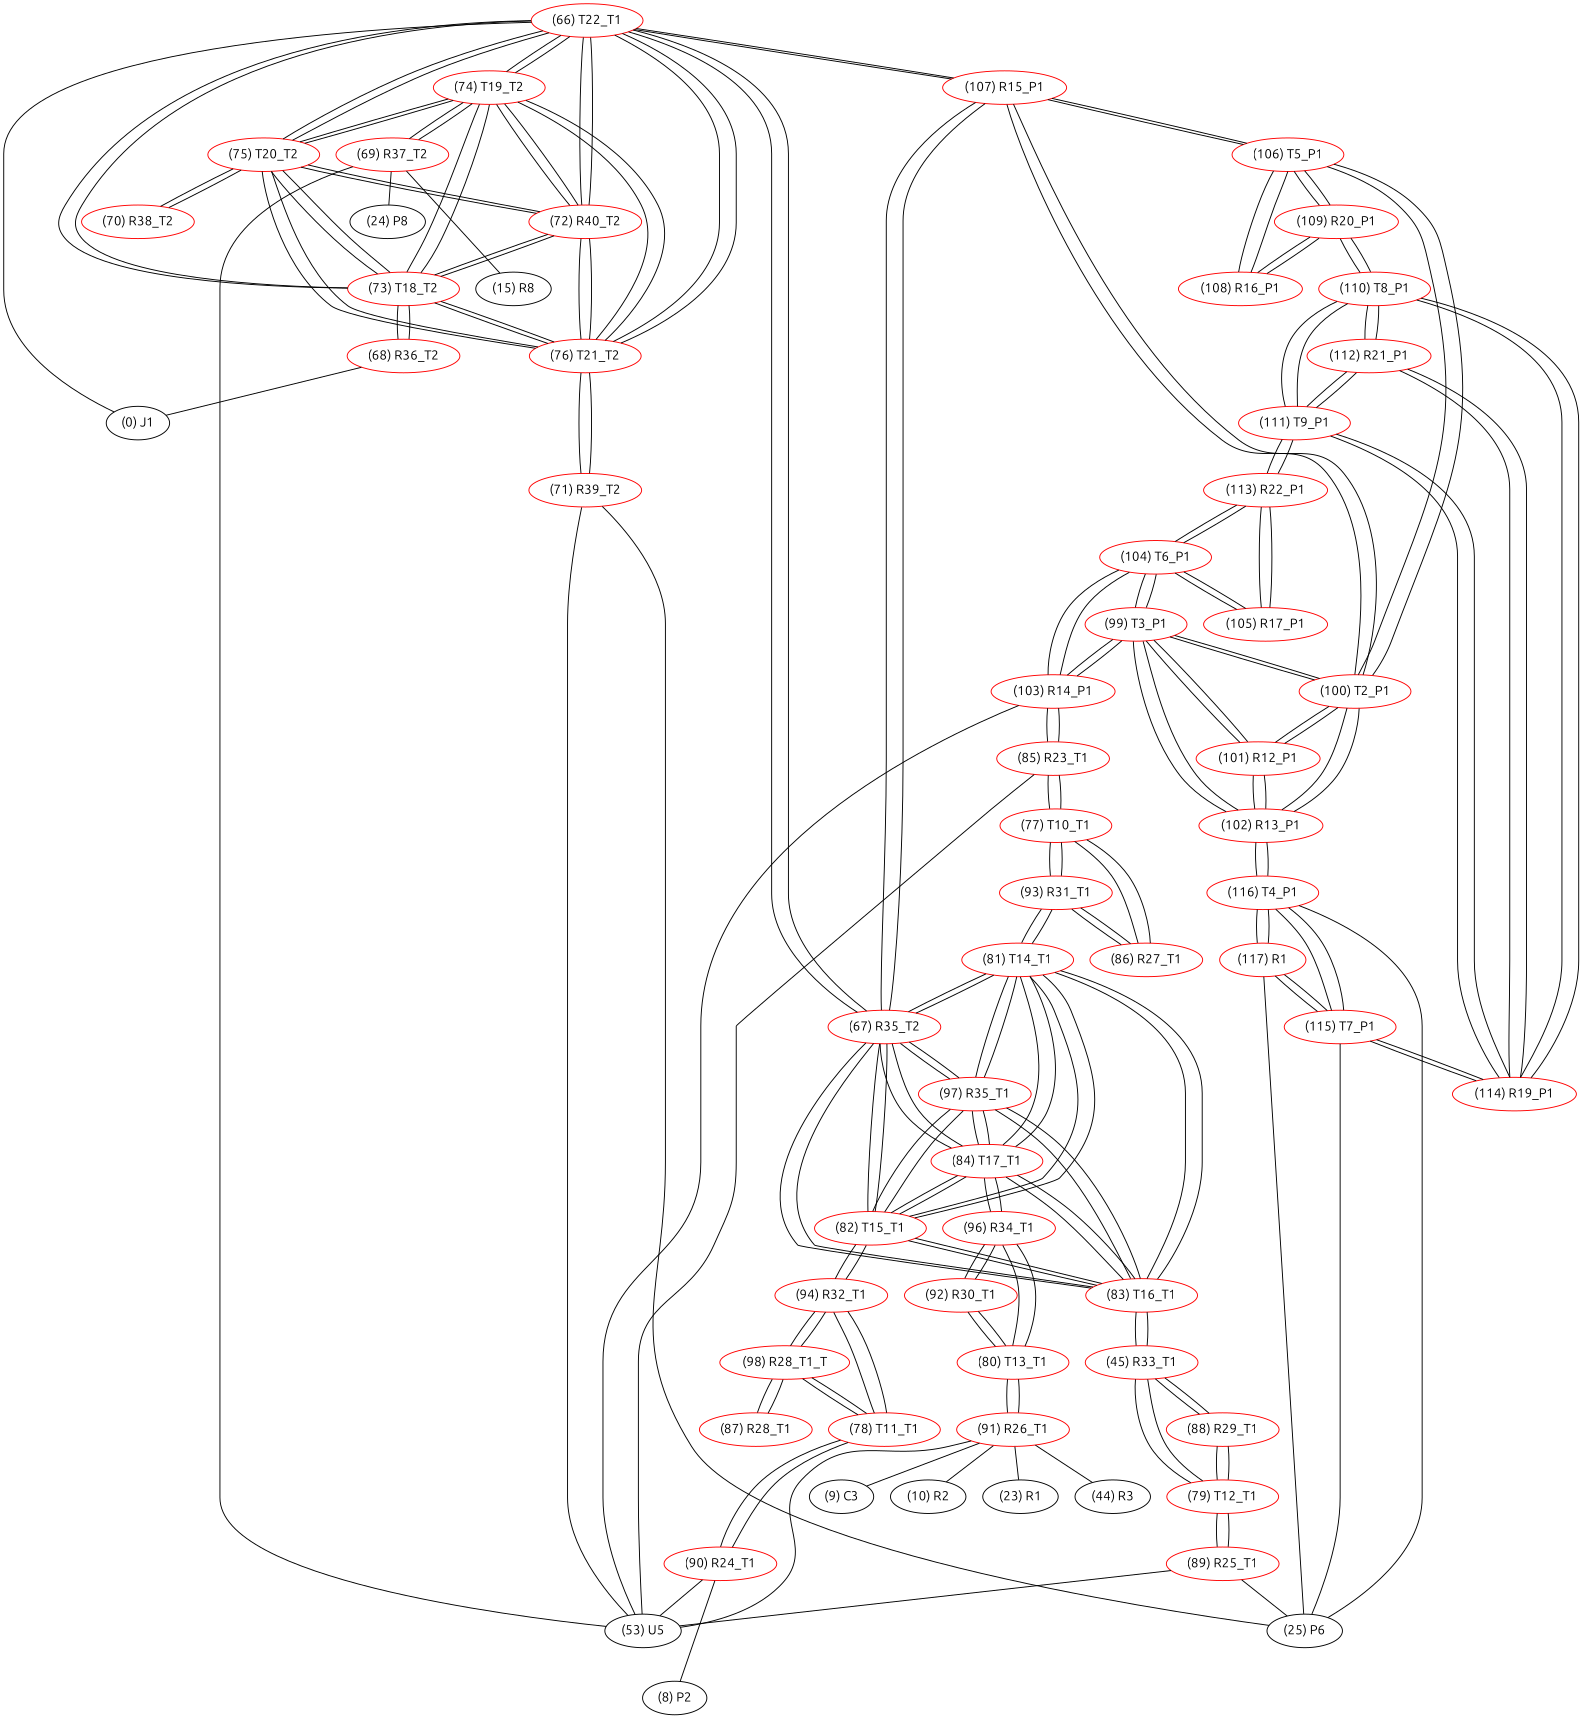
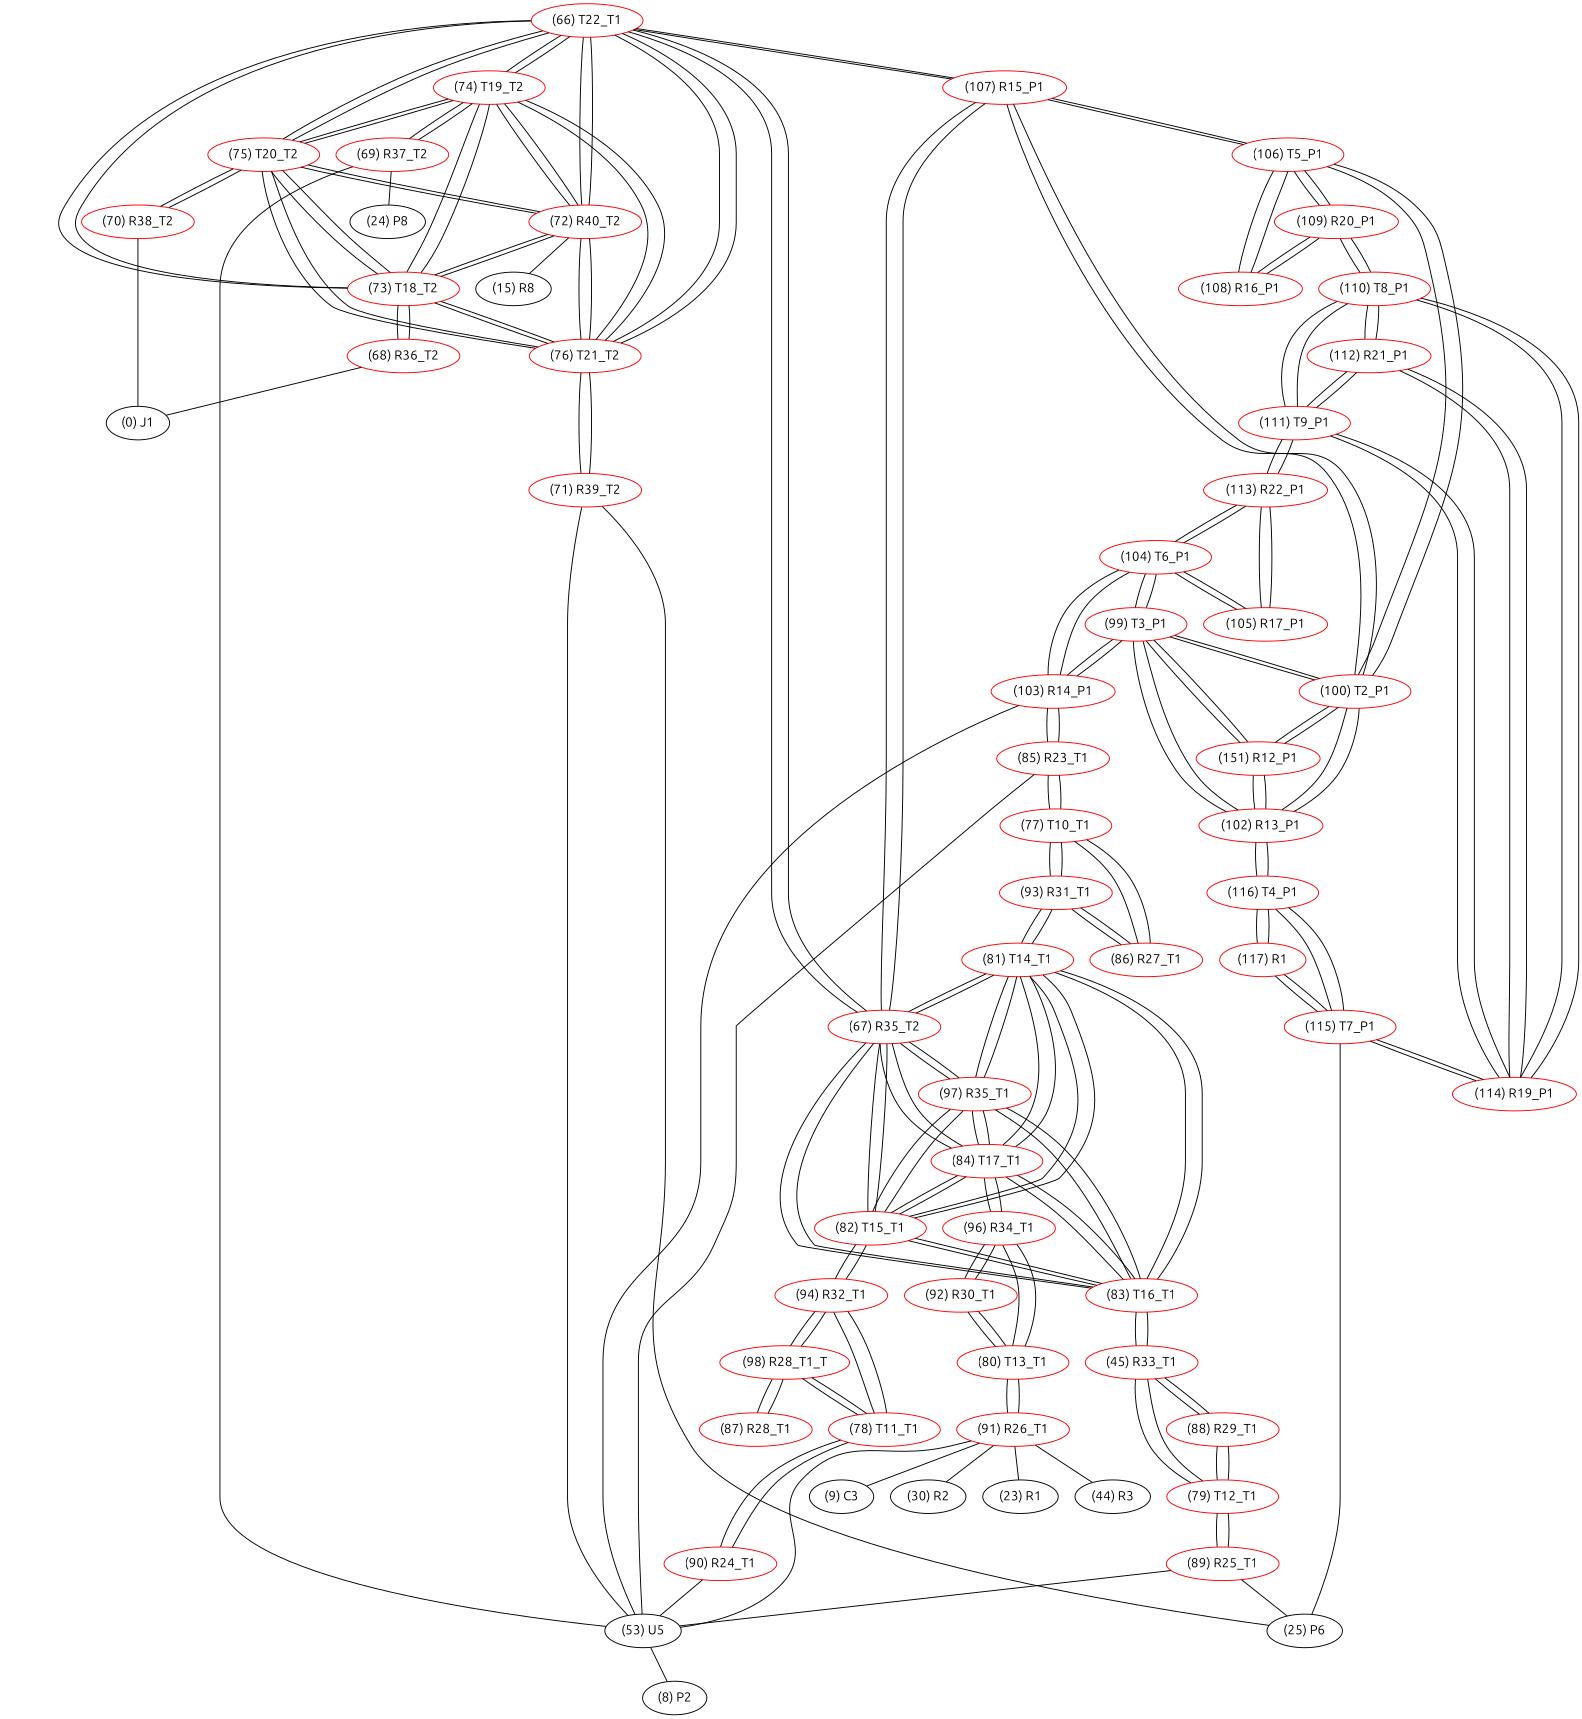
(99, 77) -> (138, 322)
(456, 225) -> (549, 256)
(1258, 759) -> (1258, 759)
(1422, 1250) -> none
(1284, 1295) -> none
(928, 1497) -> (928, 1497)
(697, 1631) -> (659, 1665)
